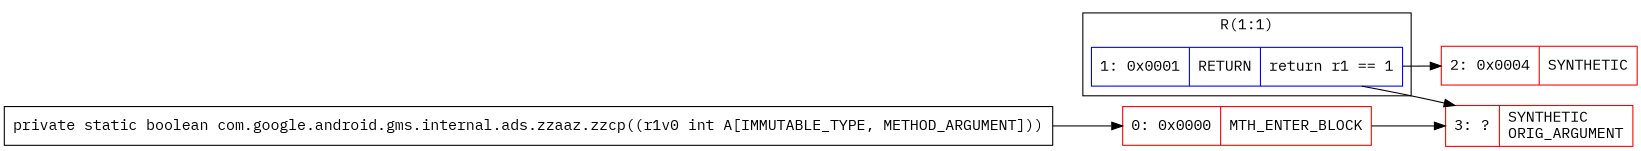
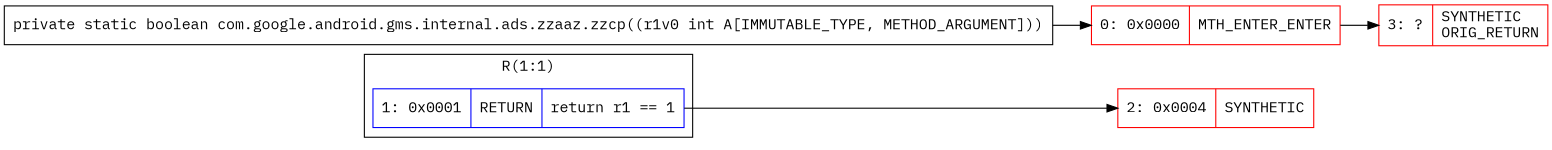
(1418, 97) -> none
(1296, 125) -> (1265, 25)
(1566, 133) -> (1490, 33)
